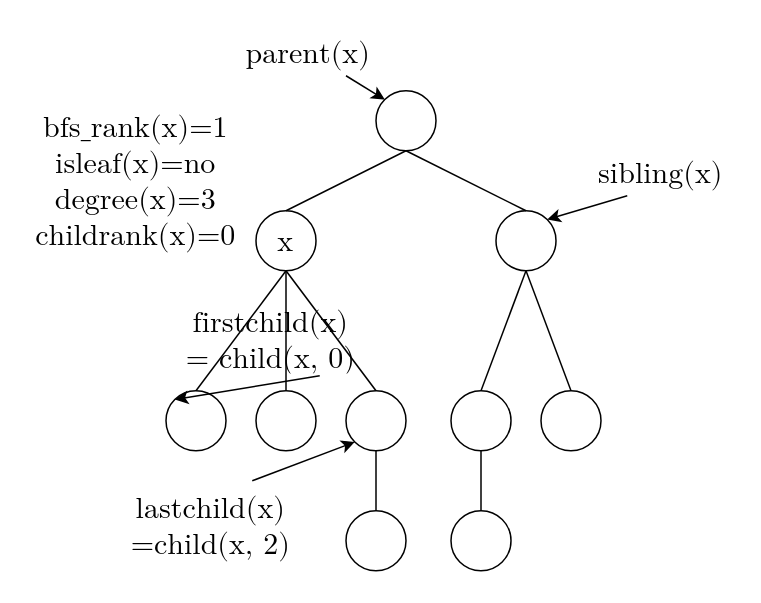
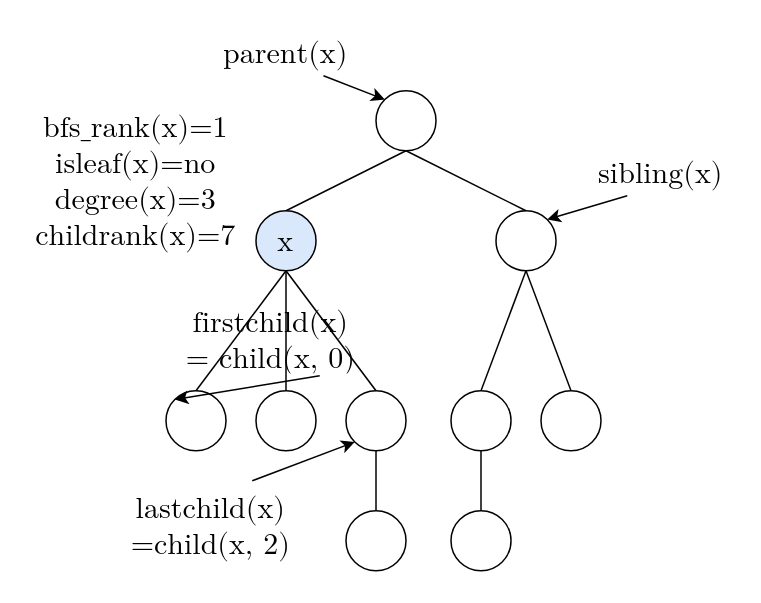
(308, 53) -> (286, 53)
(136, 181) -> (136, 181)
(286, 241) -> (286, 241)
